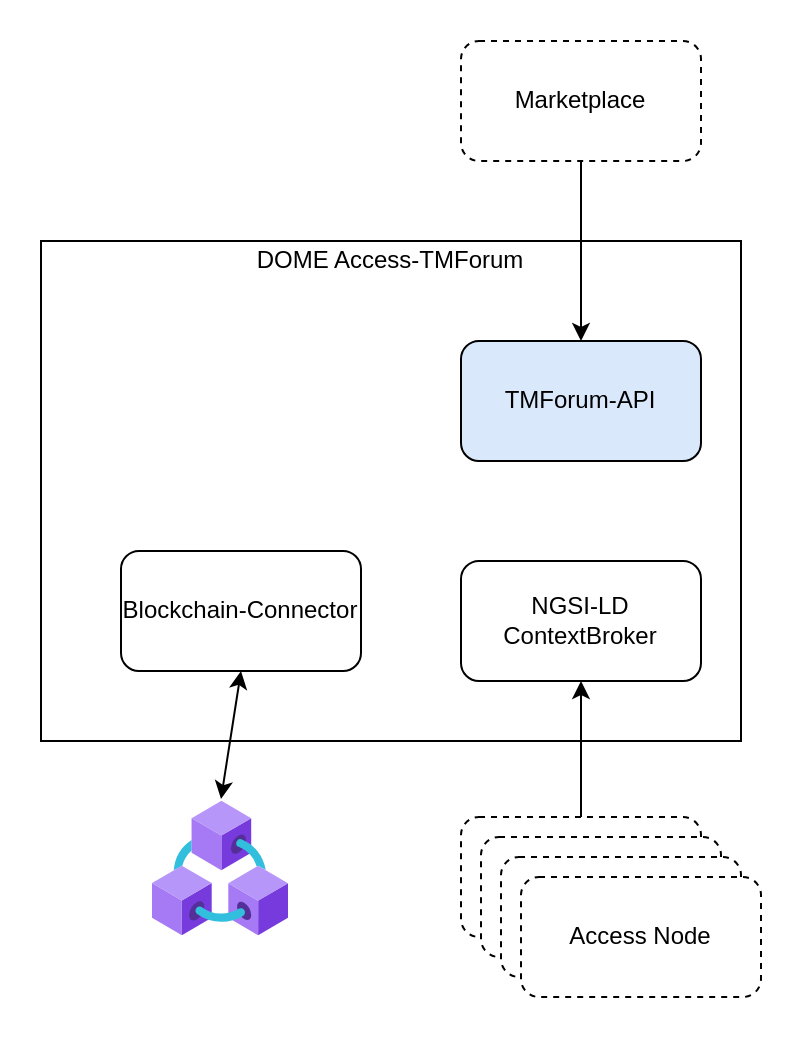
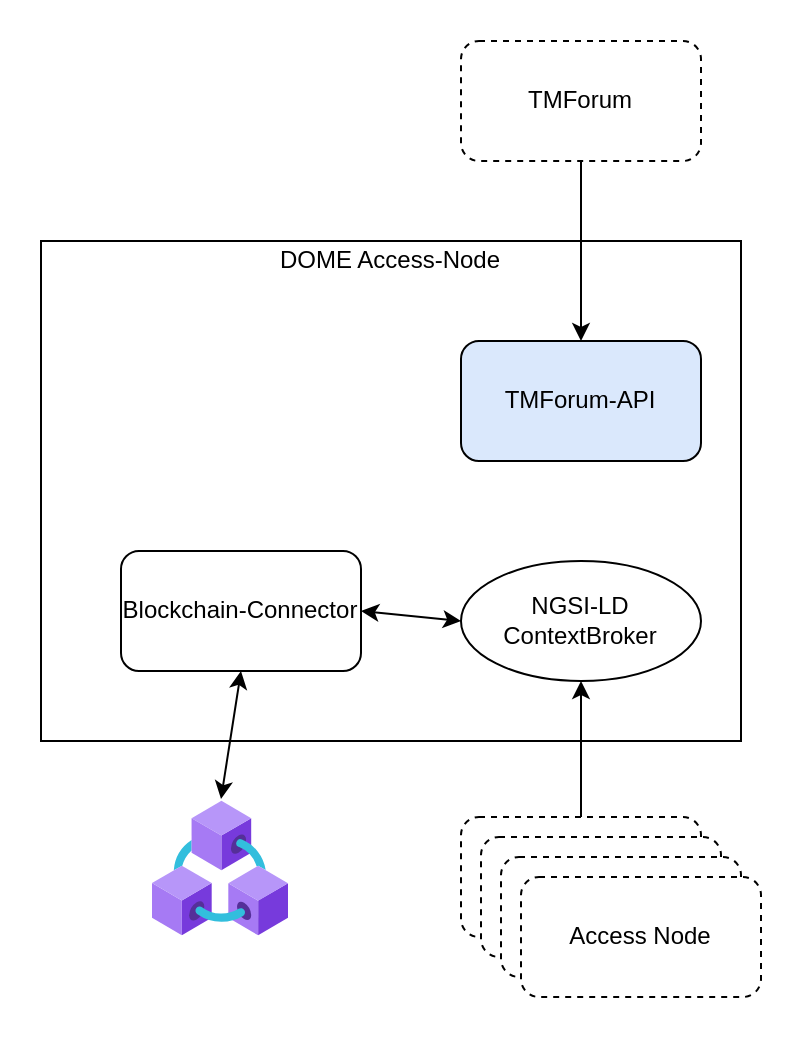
(581, 101) -> (581, 101)
(391, 491) -> (391, 491)
none -> (411, 616)
(581, 621) -> (581, 621)
